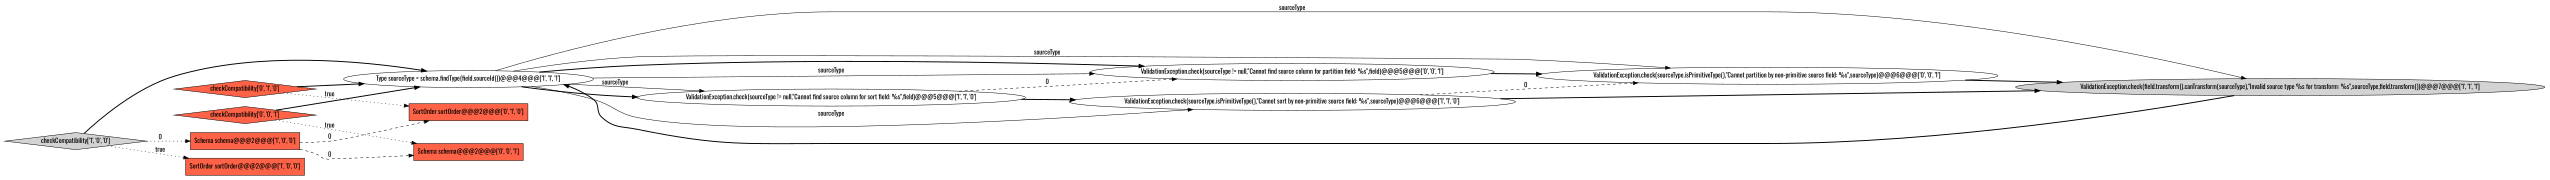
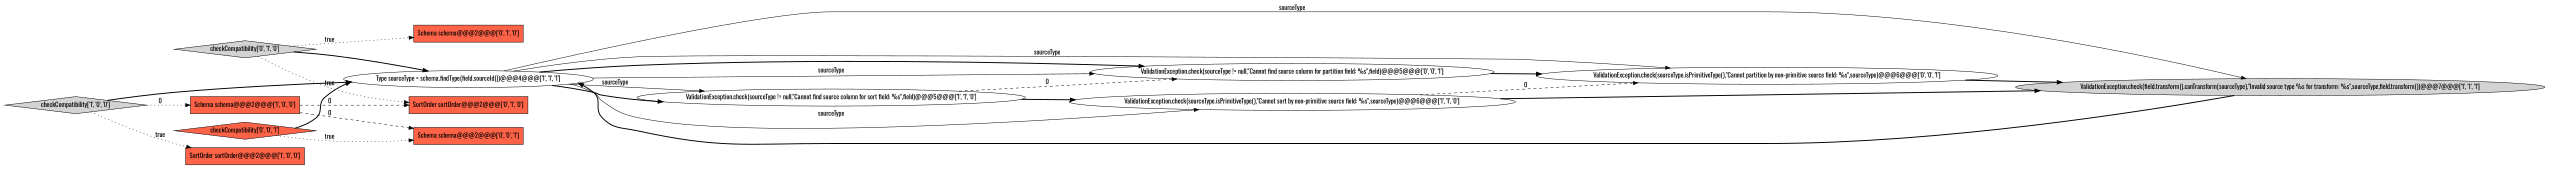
none -> (468, 34)
(245, 89) -> (245, 49)
